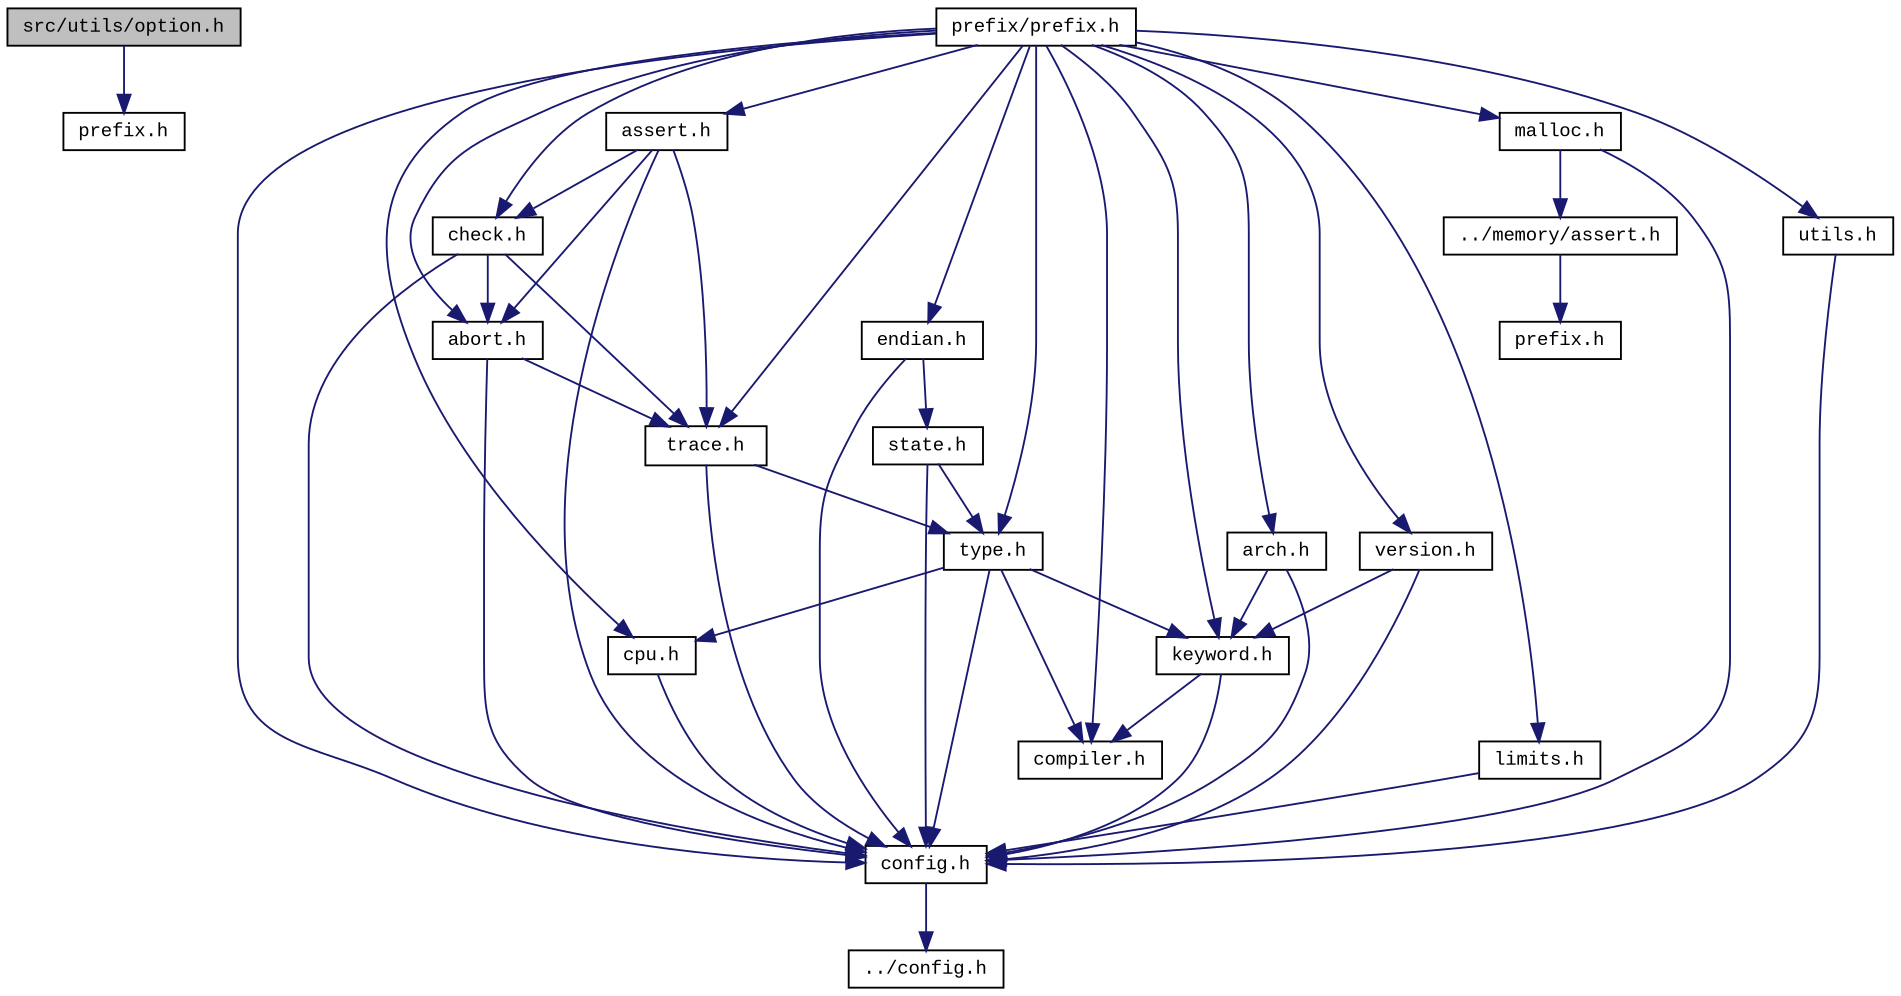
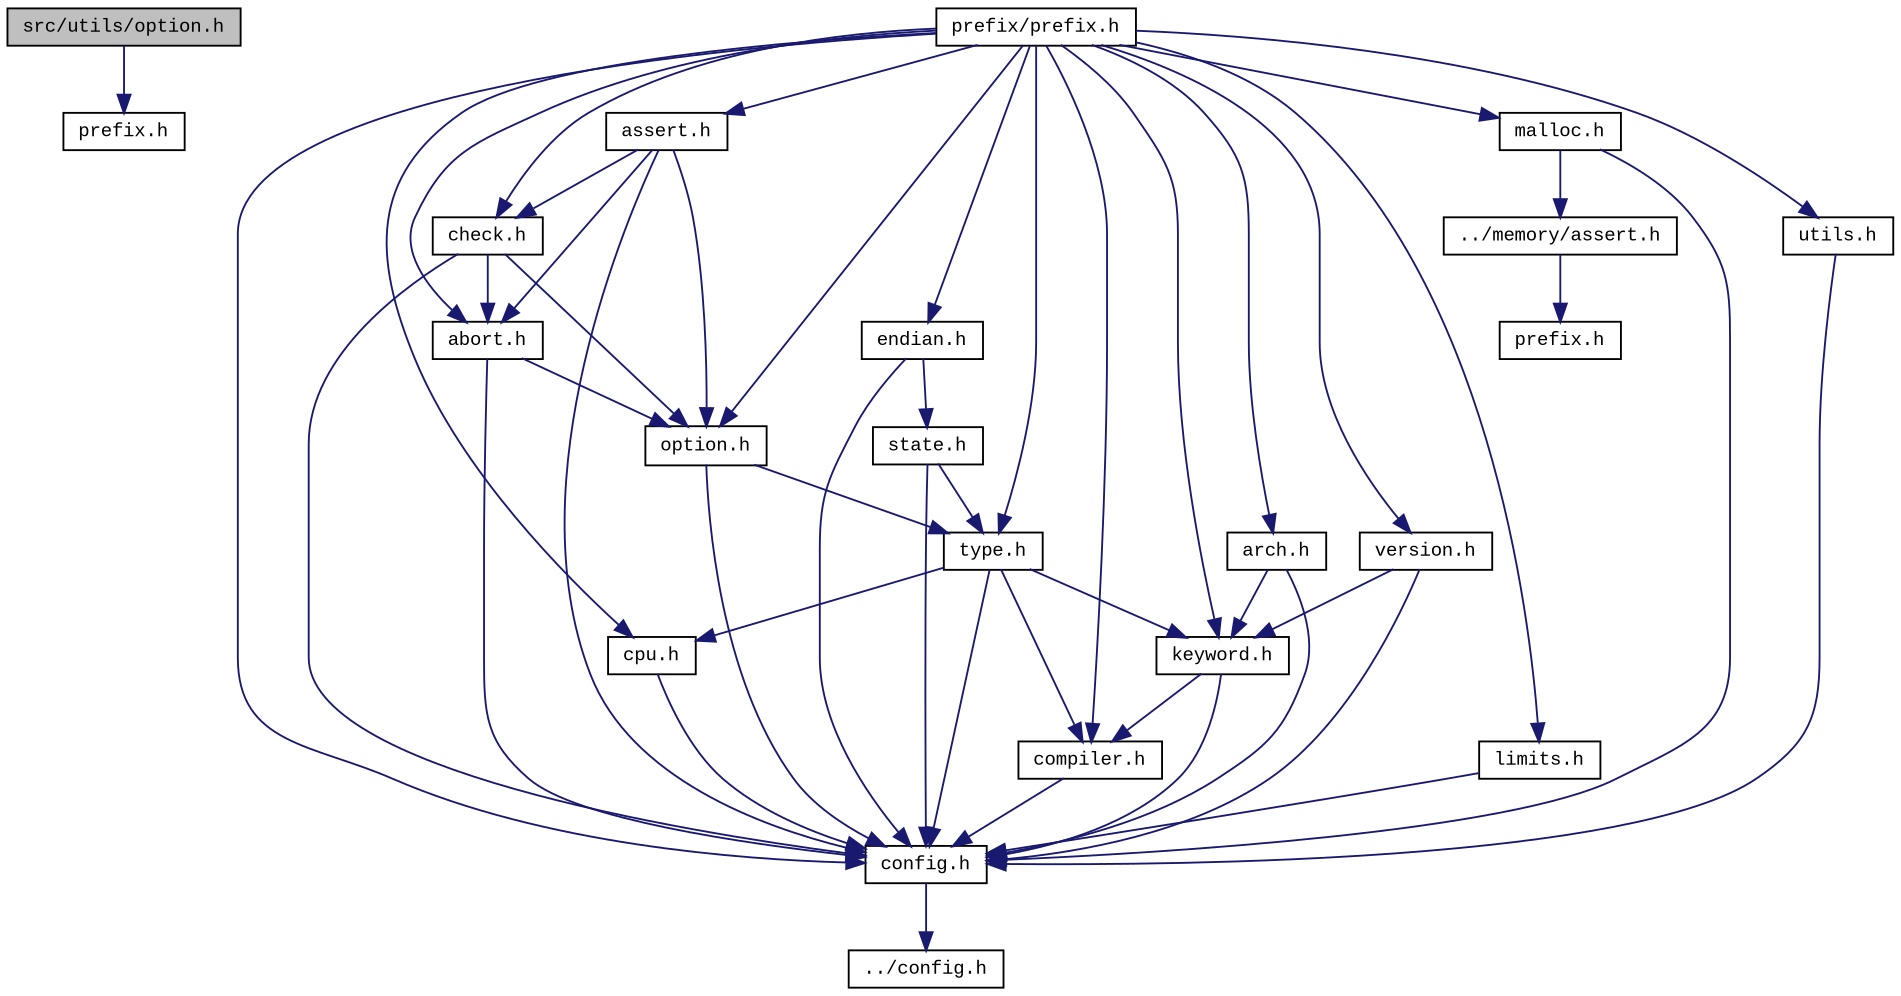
(706, 446) -> (706, 446)
none -> (1016, 807)
